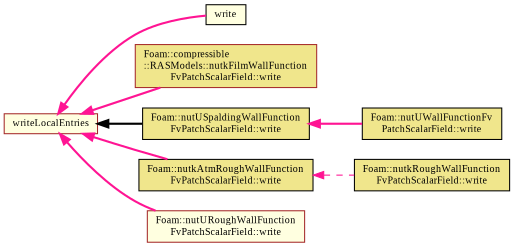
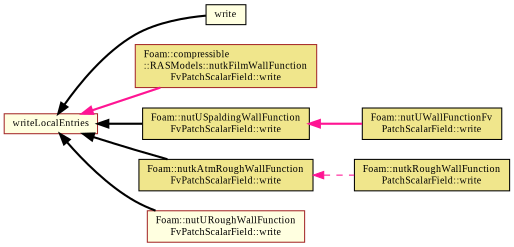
(124, 42) -> (124, 42)
(130, 148) -> (130, 148)
(432, 175) -> (432, 175)
(107, 182) -> (107, 182)
